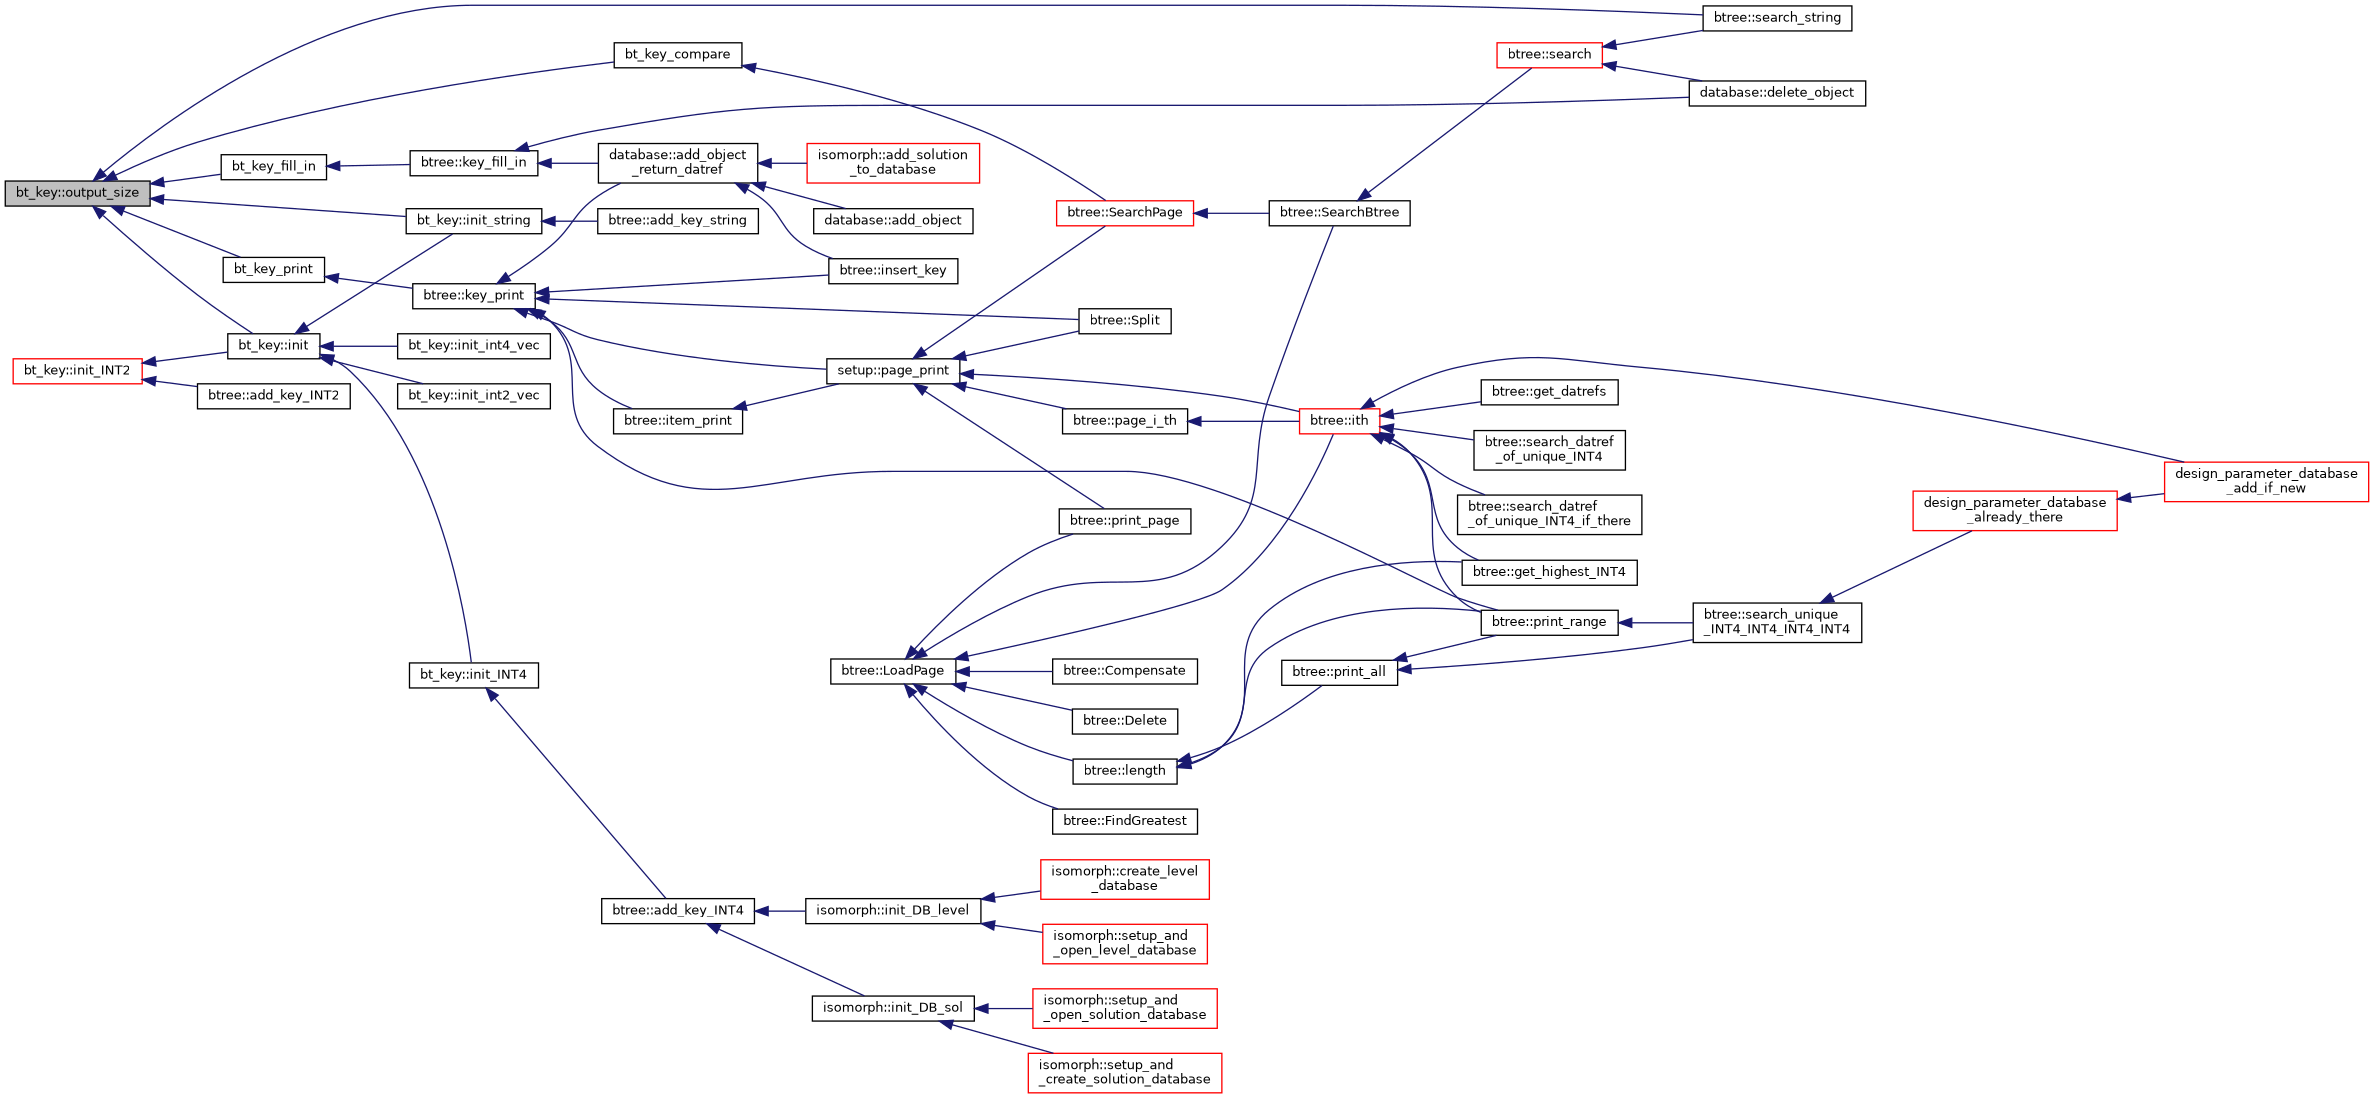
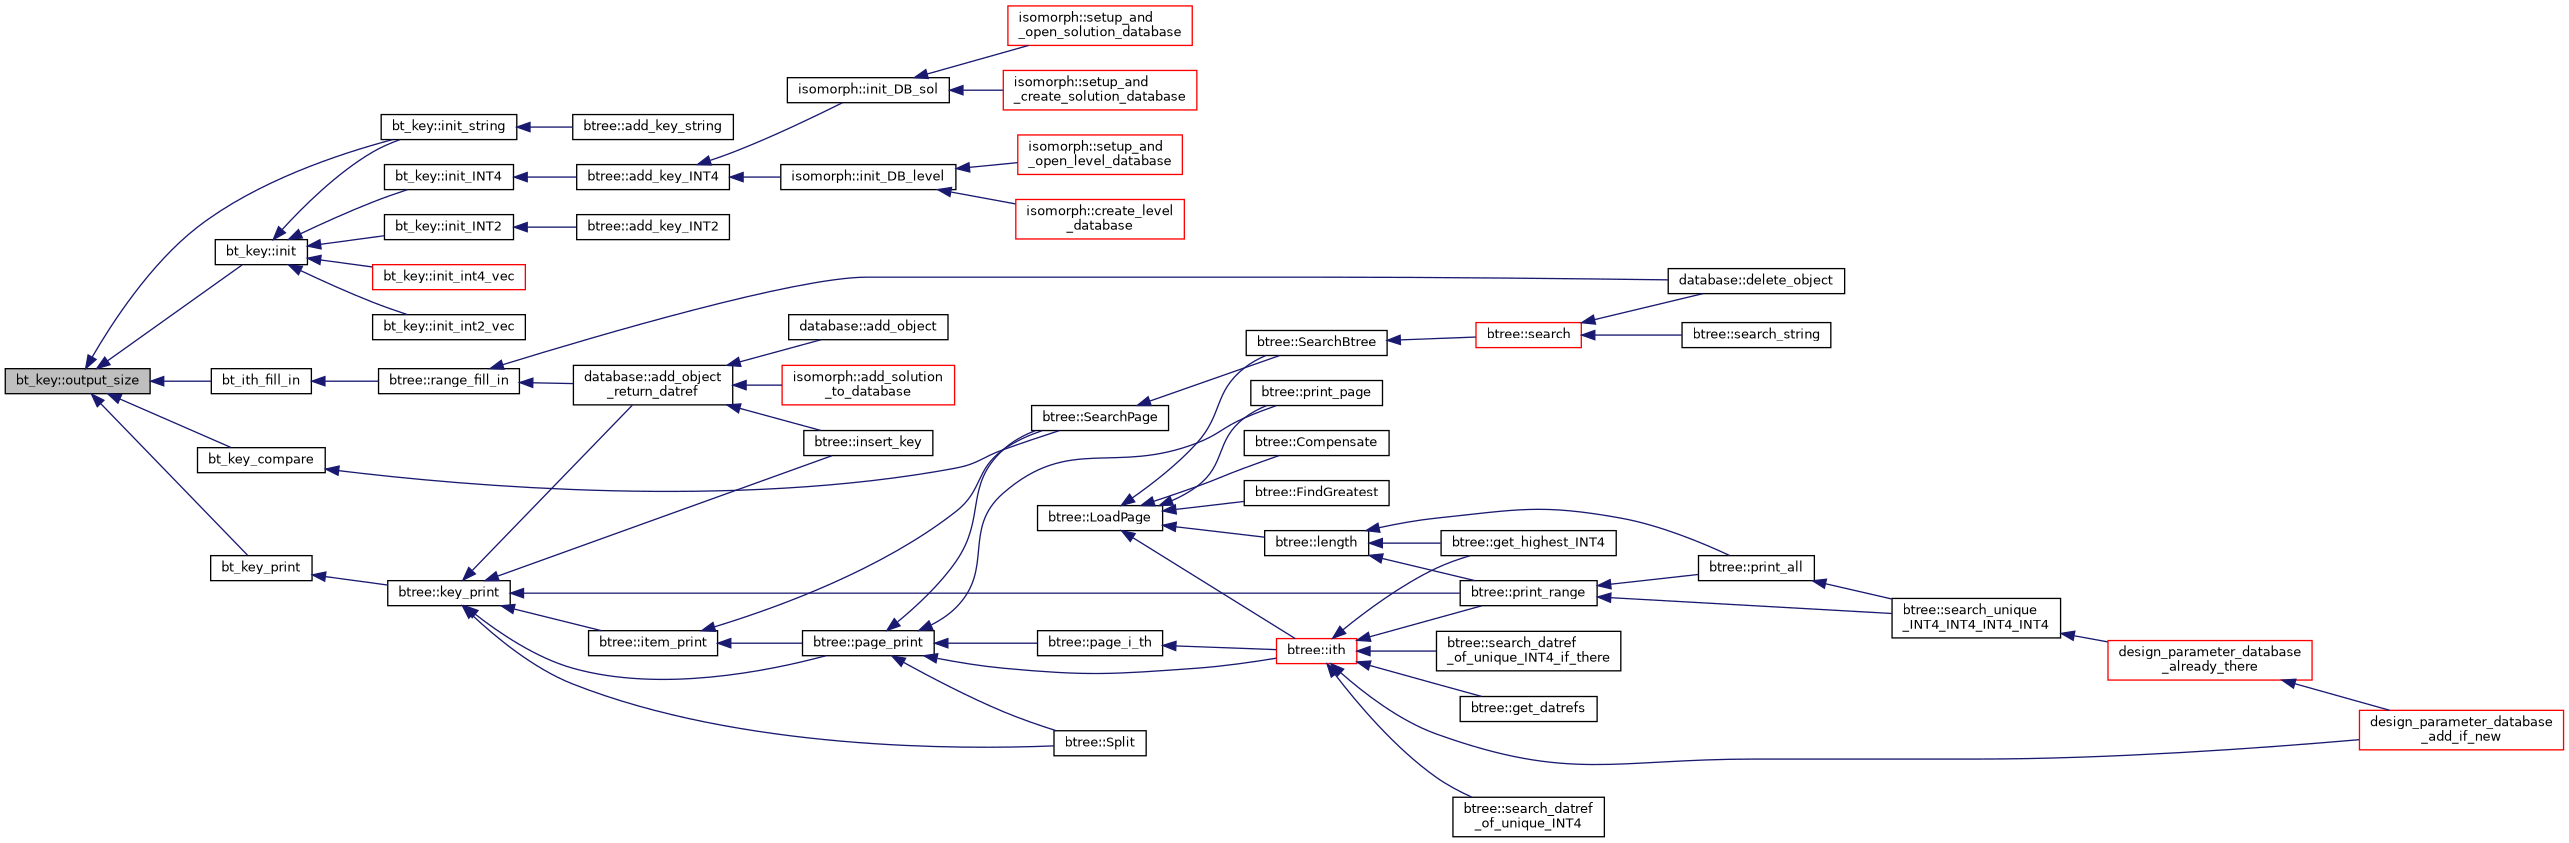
(882, 5) -> none
(474, 163) -> (449, 381)
(274, 167) -> (261, 381)
(1125, 213) -> (1100, 418)
(474, 346) -> (449, 277)
(192, 357) -> (353, 240)
(78, 371) -> (449, 227)
(893, 371) -> (868, 643)
none -> (895, 552)
(1451, 646) -> (1655, 579)
(1125, 722) -> none
